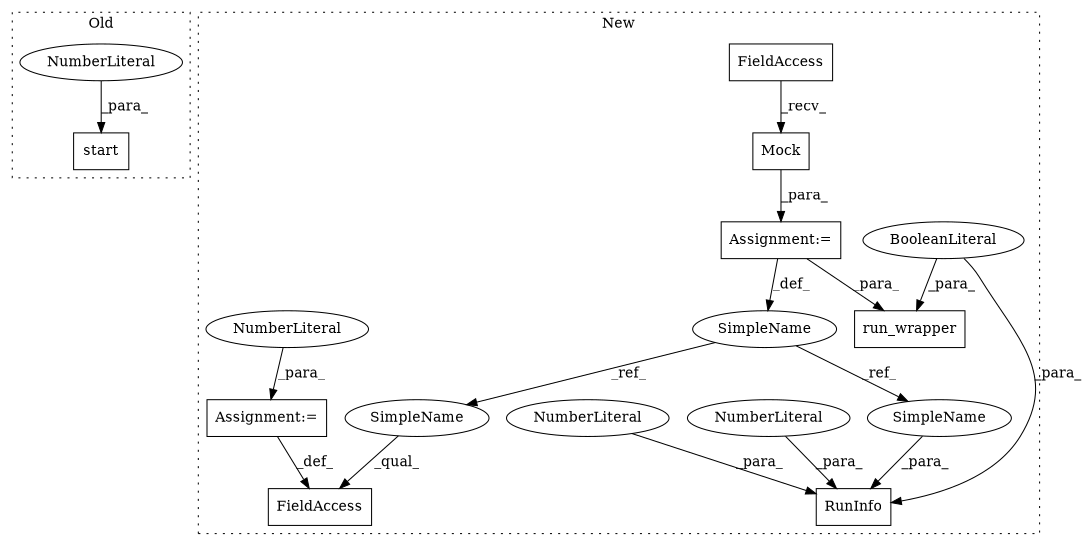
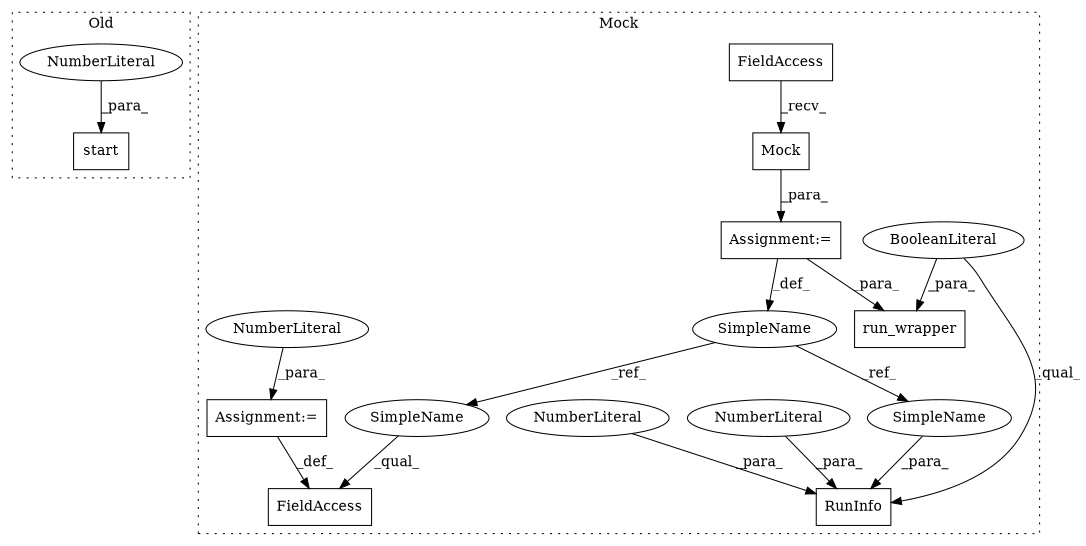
(619, 24) -> (619, 24)
(1058, 374) -> (1058, 374)
